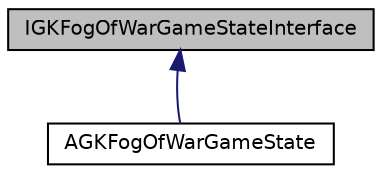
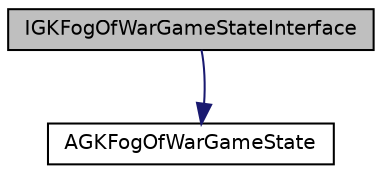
(177, 97) -> (204, 77)
